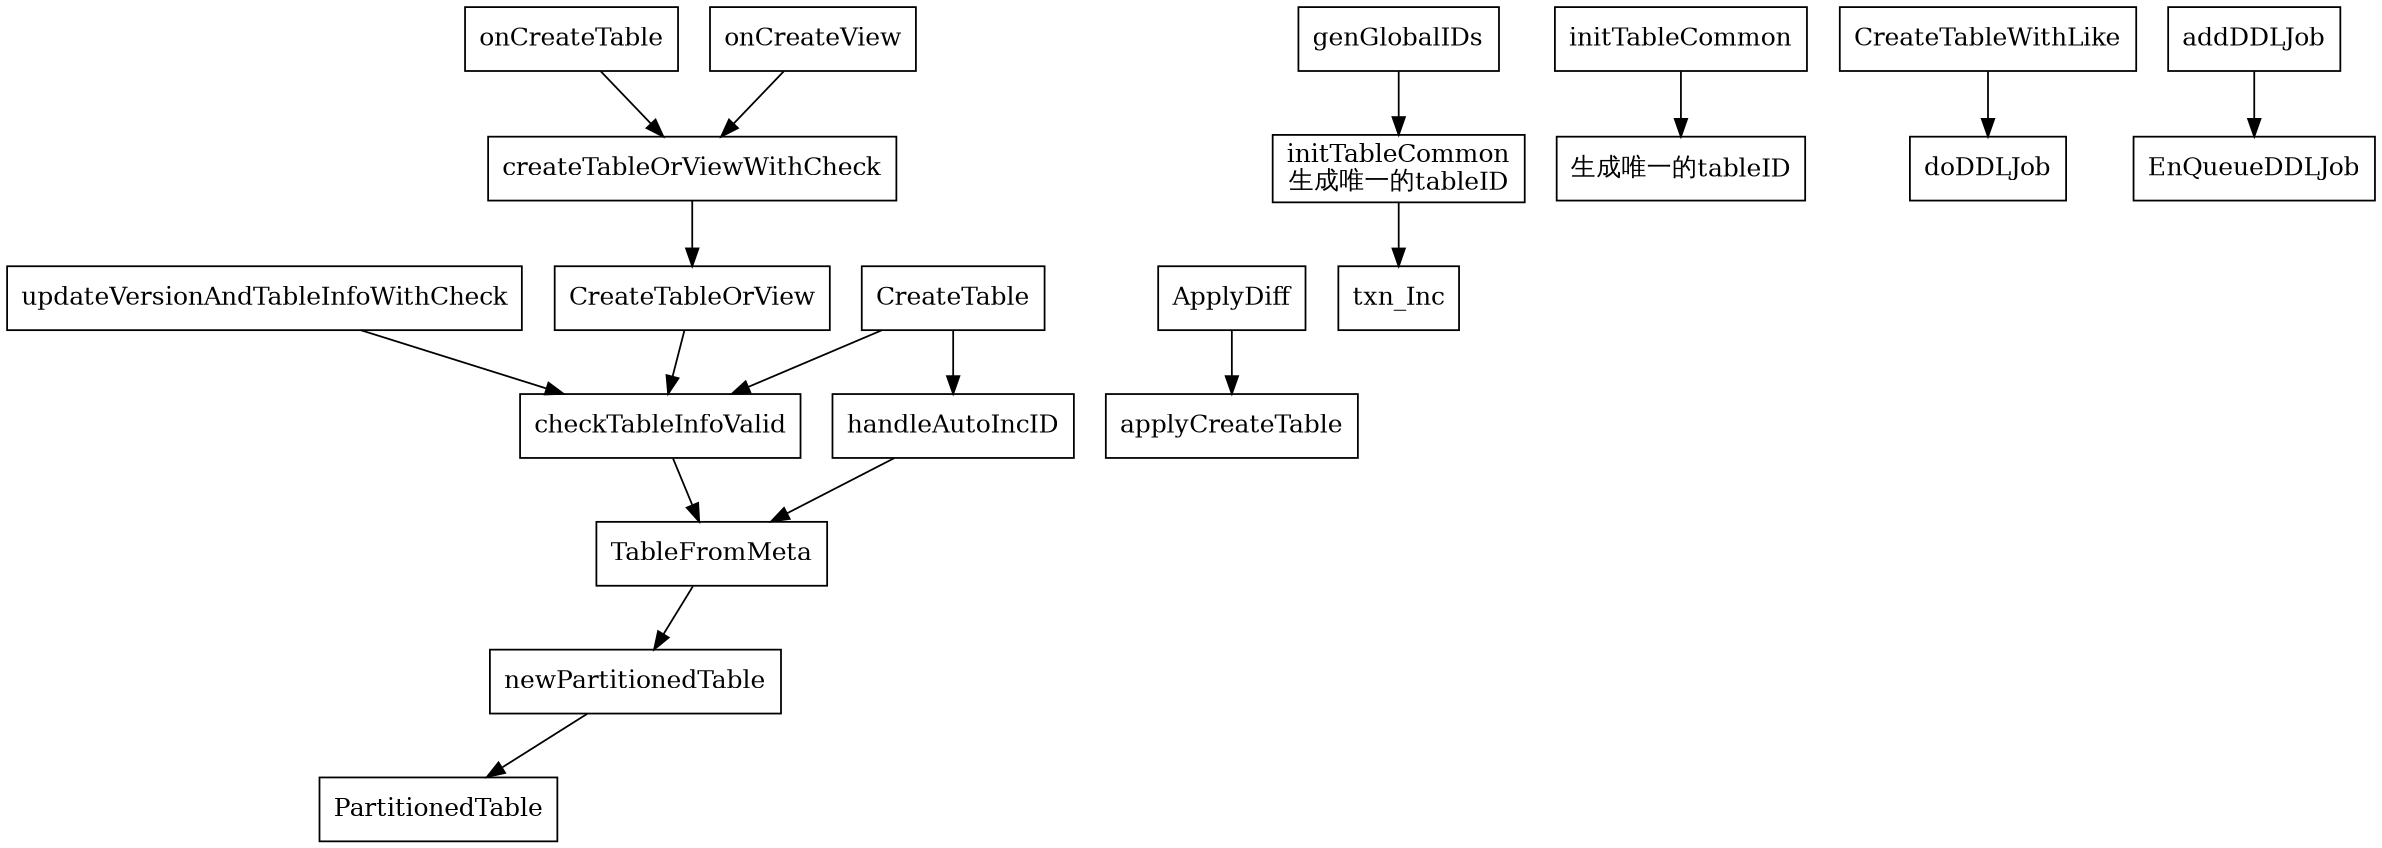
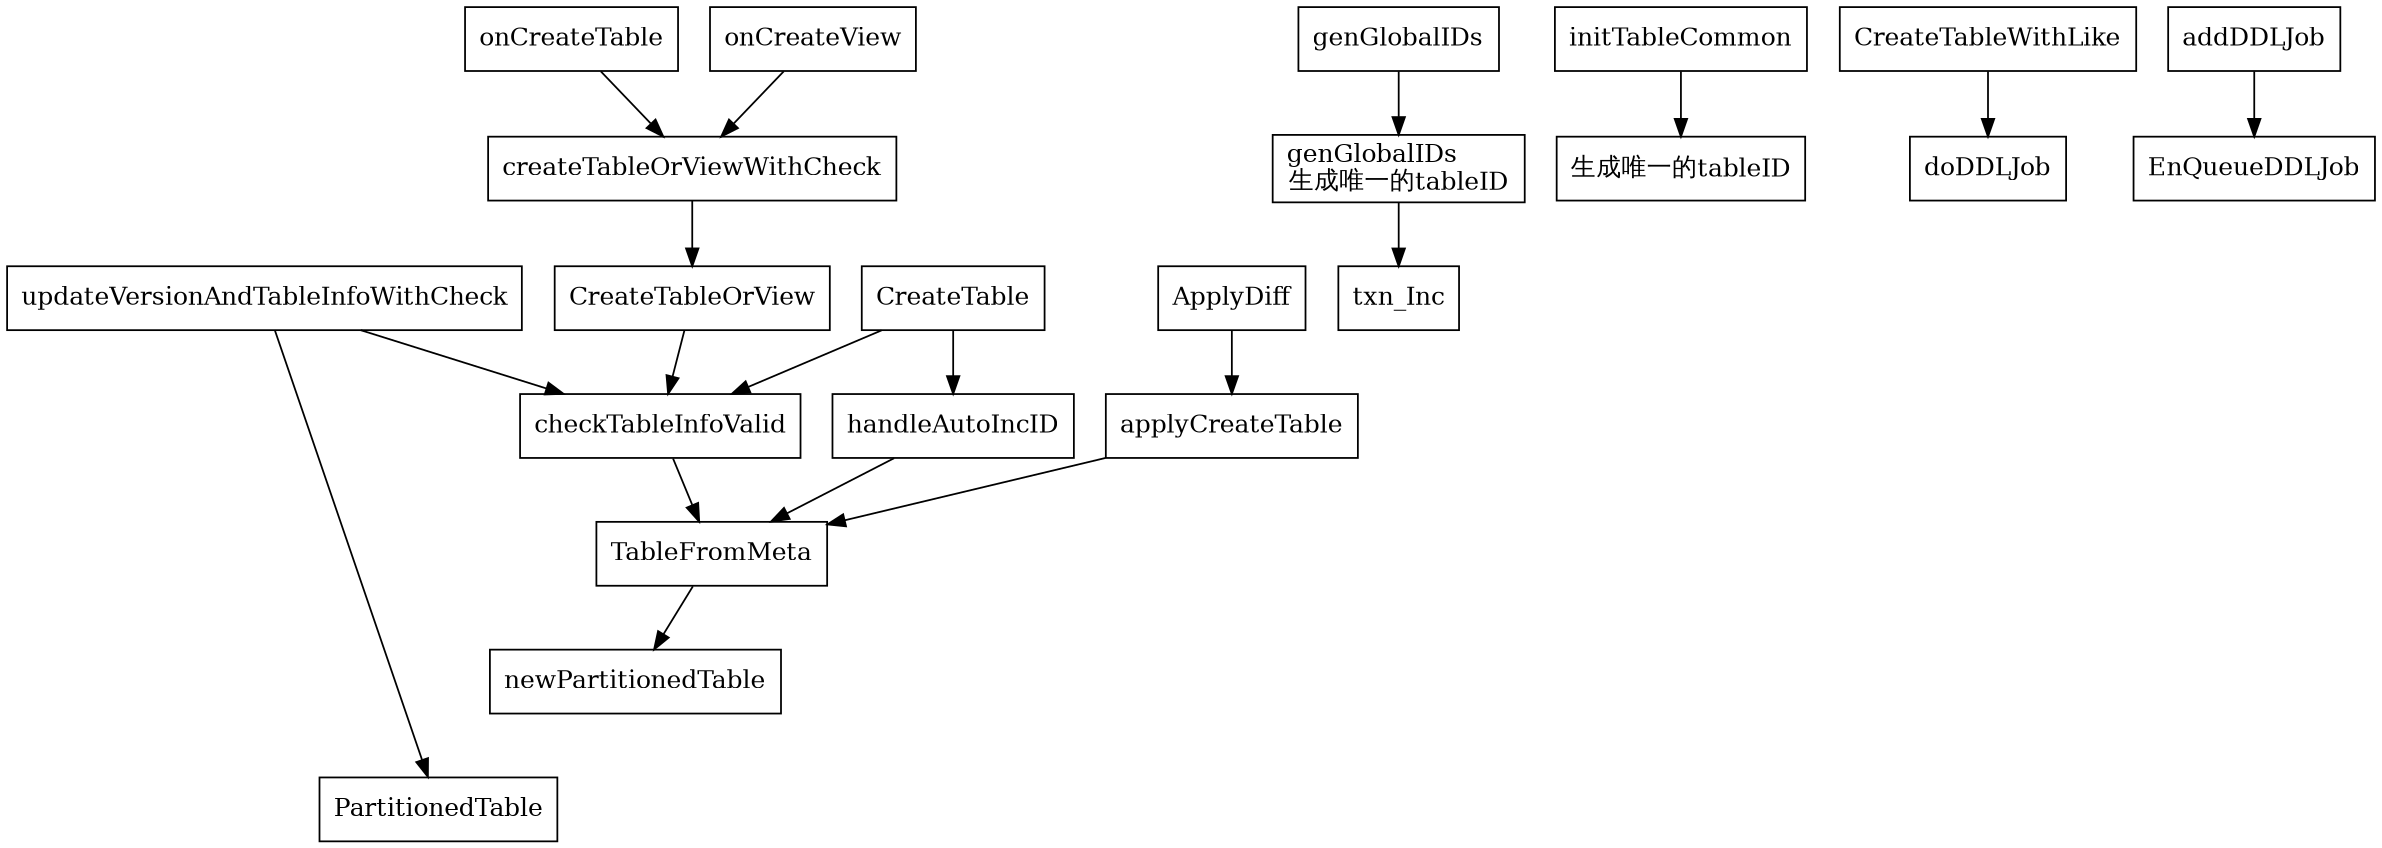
(1399, 169) -> (1399, 169)
none -> (975, 489)
(545, 740) -> (348, 545)
